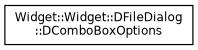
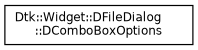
(99, 25) -> (99, 25)
